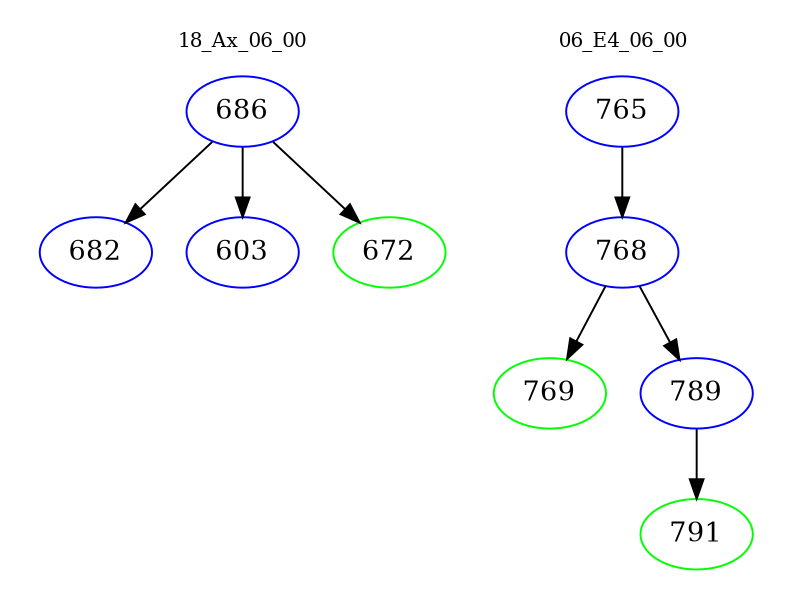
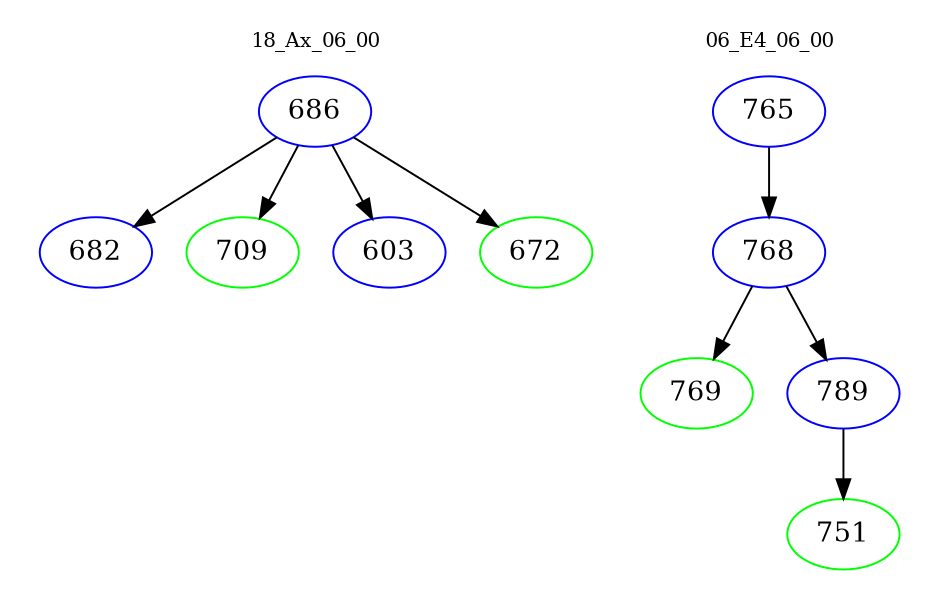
none -> (243, 252)
(697, 534) -> (843, 534)
